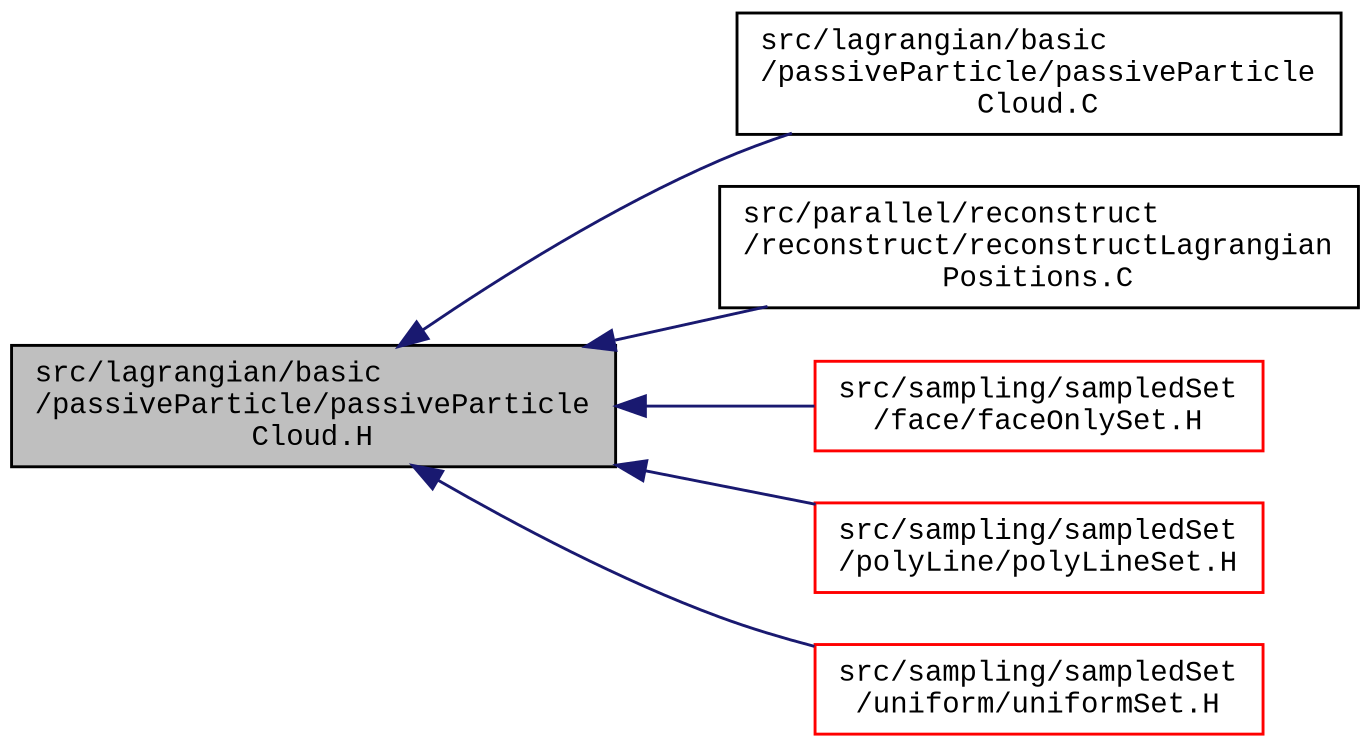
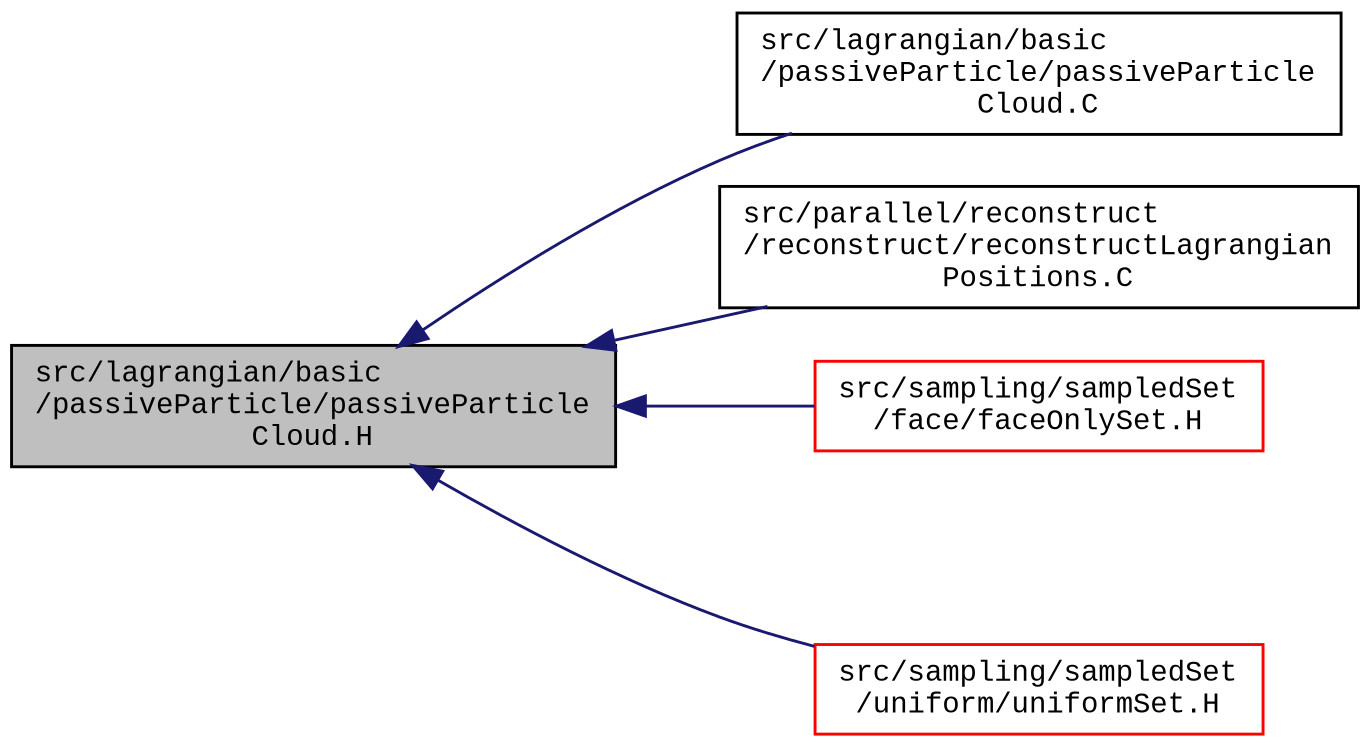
(1039, 548) -> none
